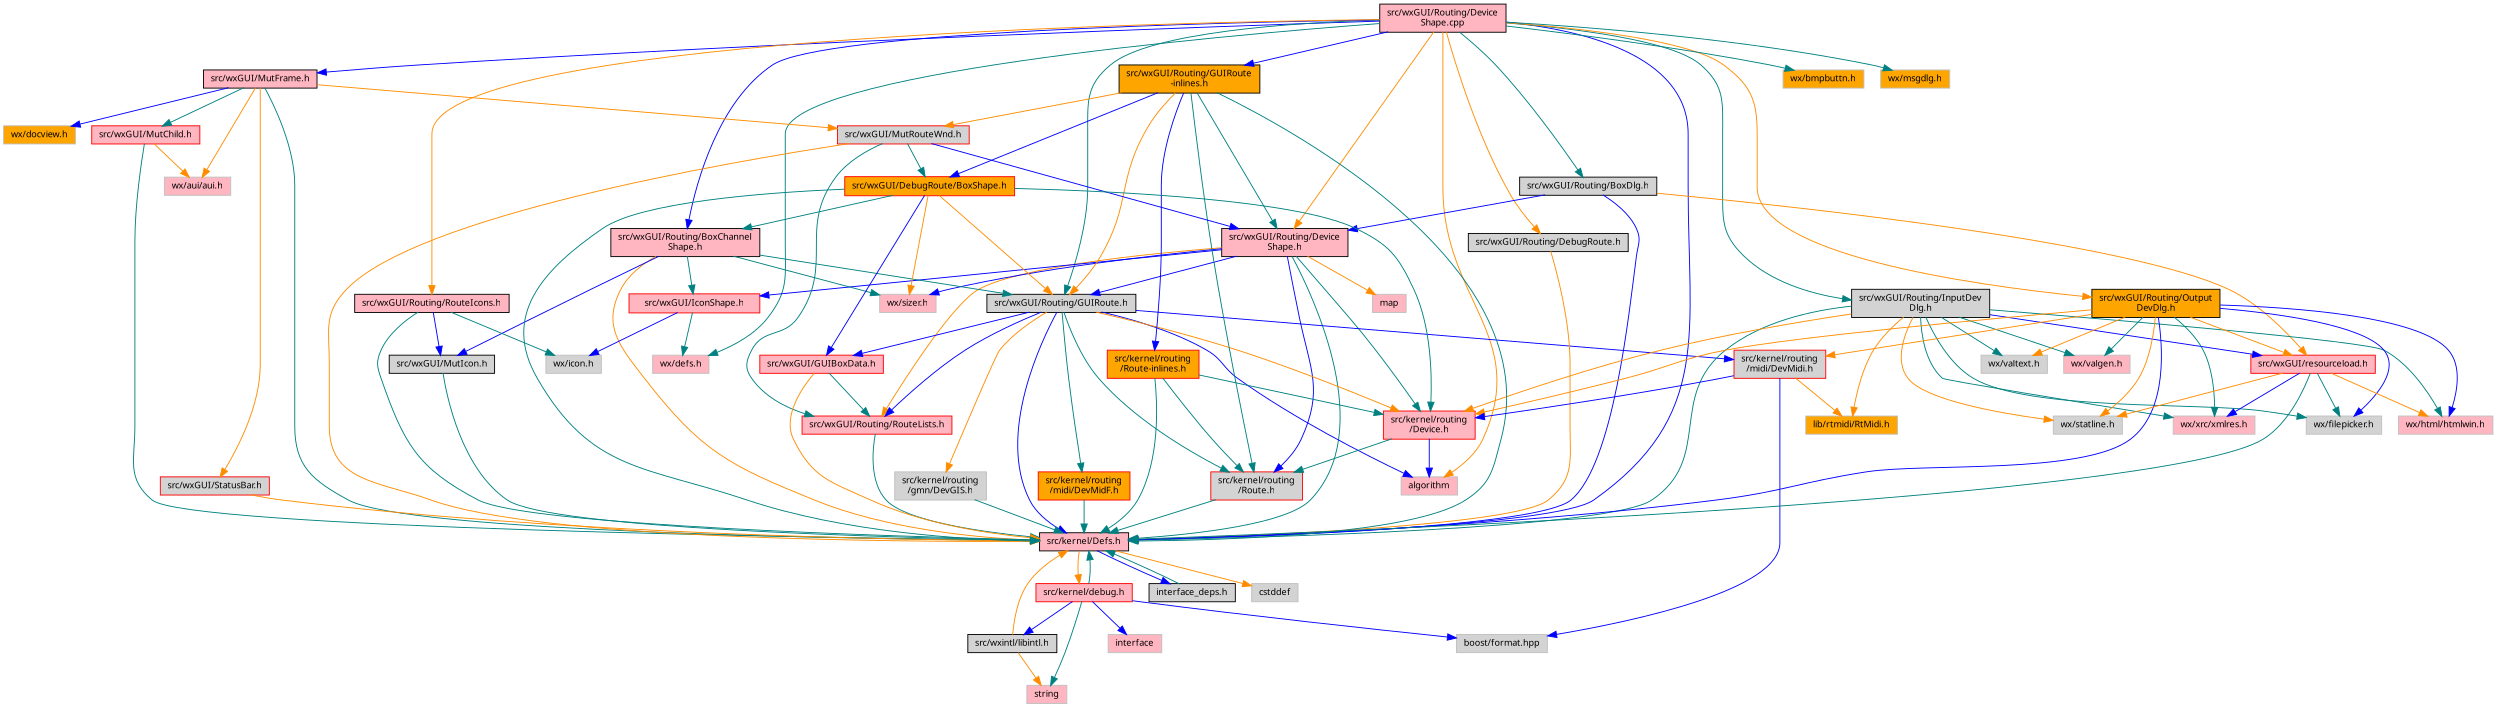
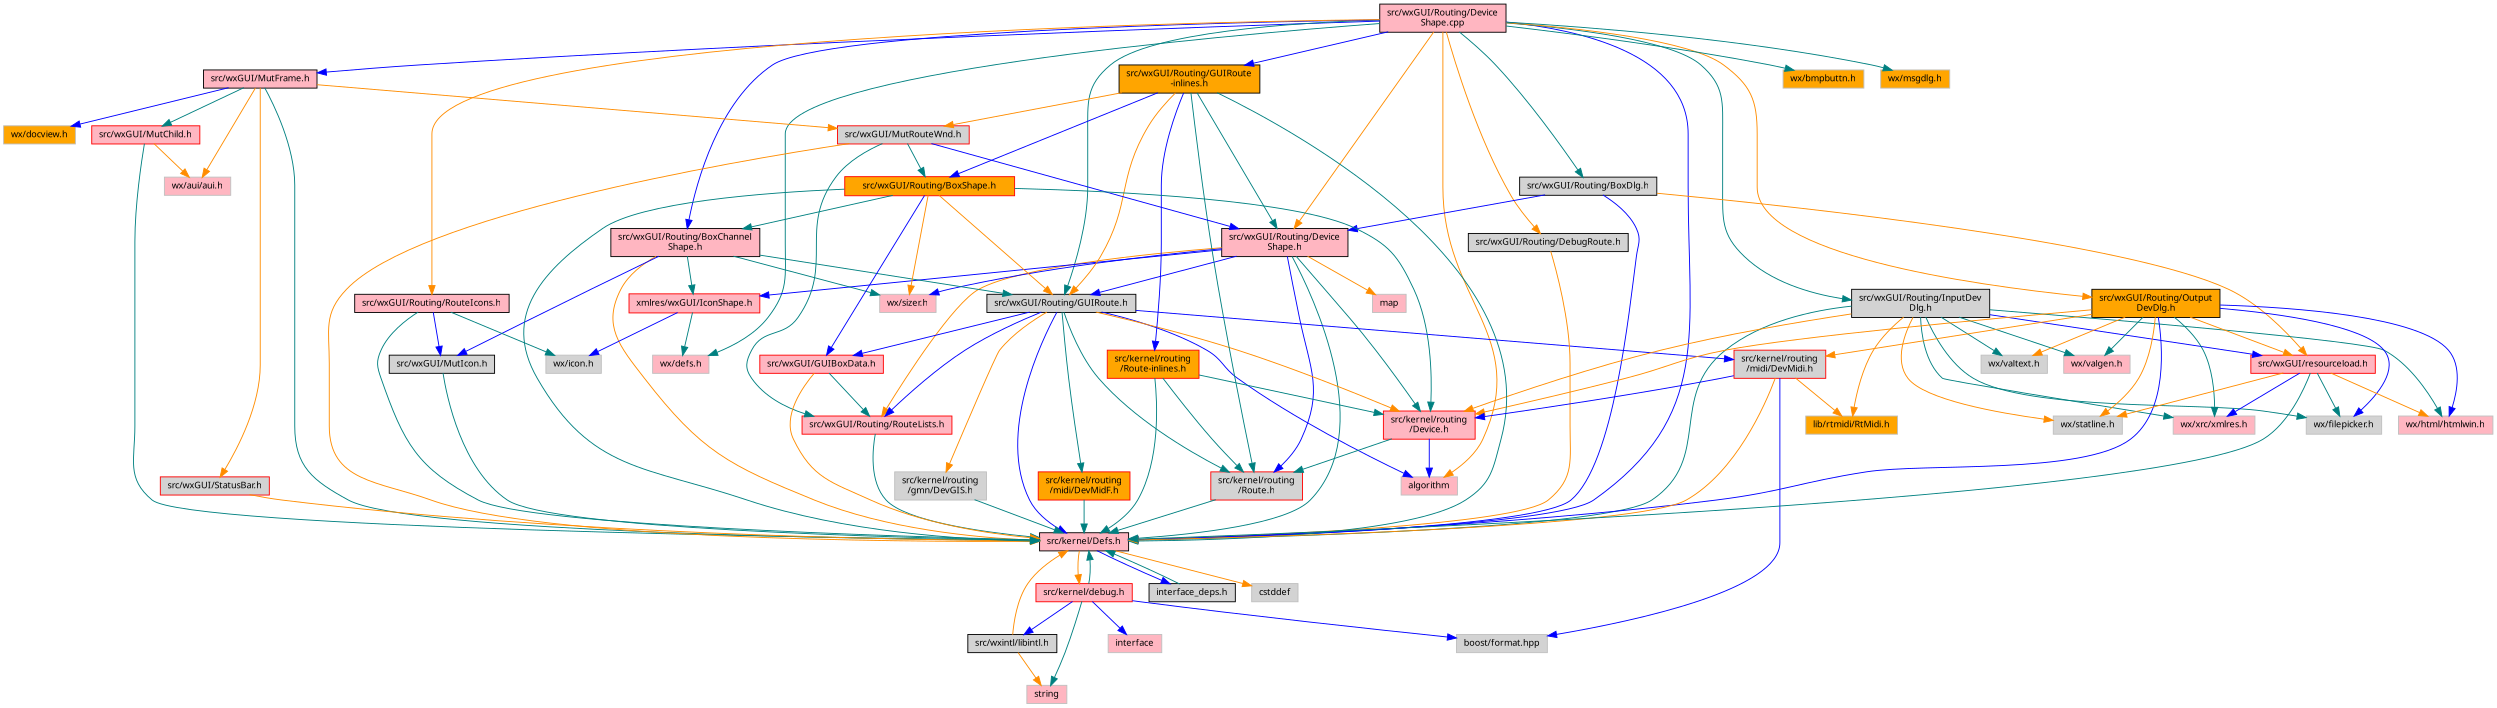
(930, 186) -> (930, 186)
(694, 303) -> (694, 303)
none -> (1490, 526)
